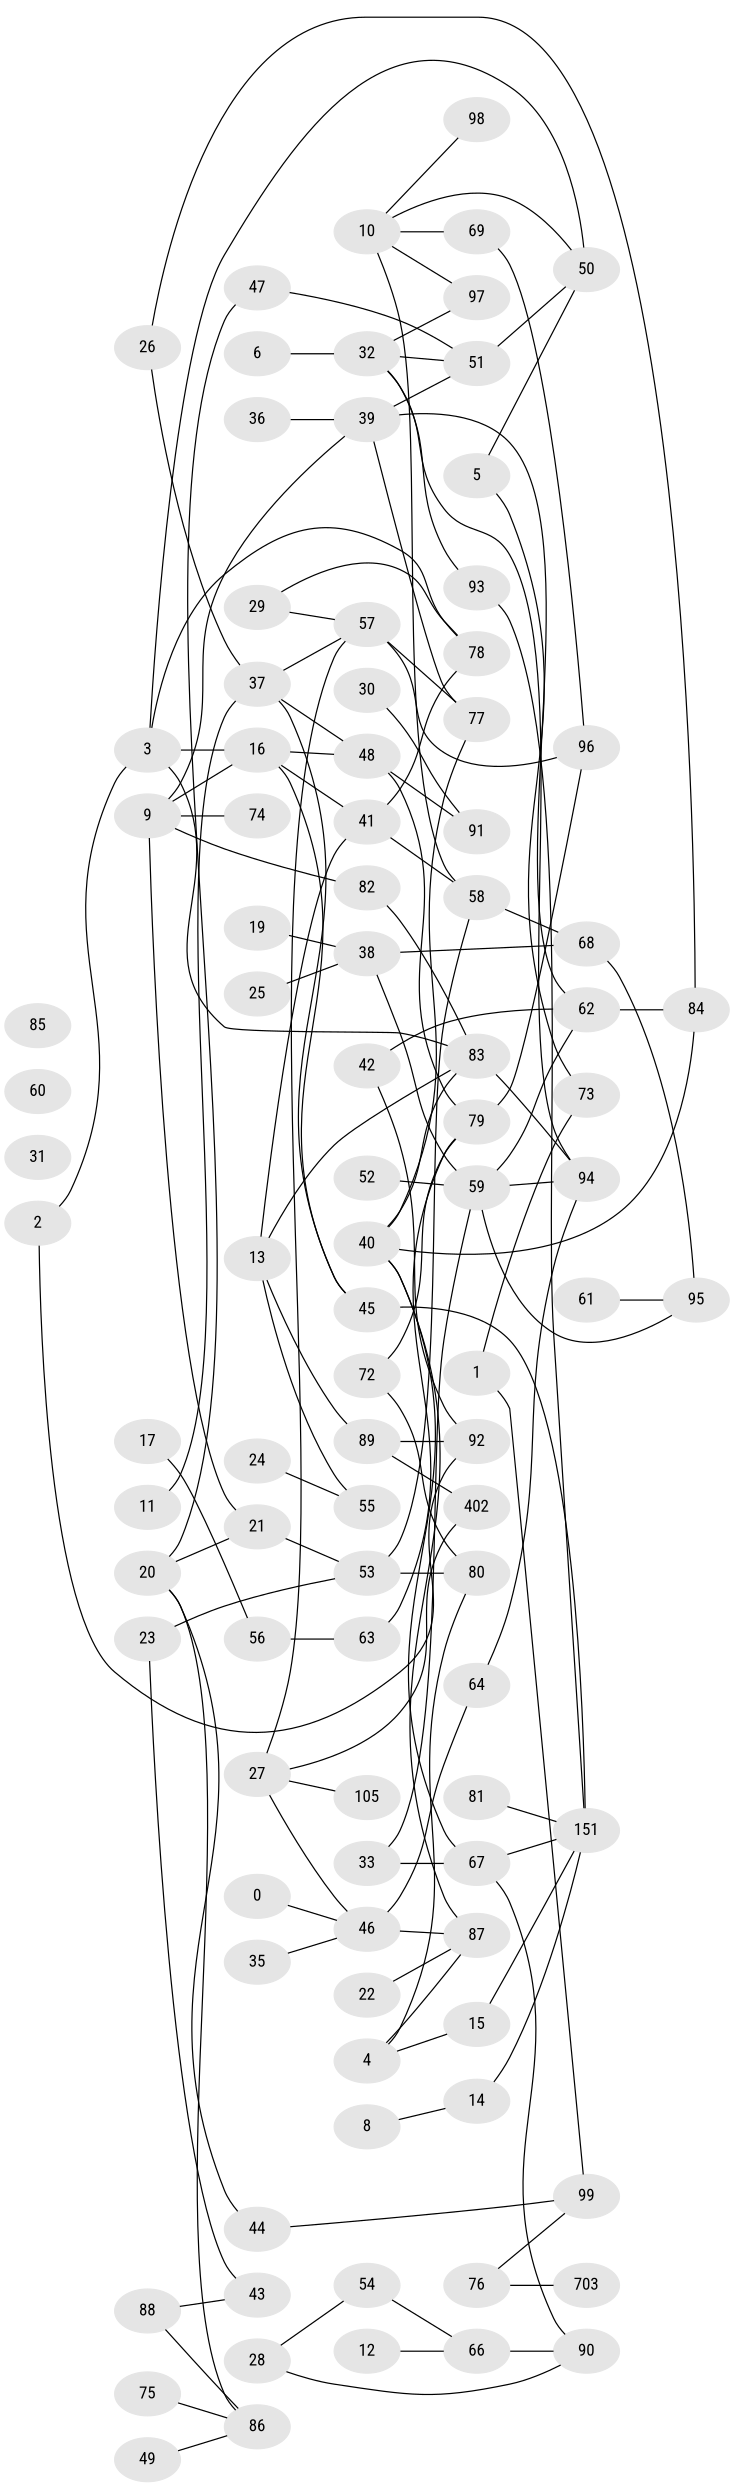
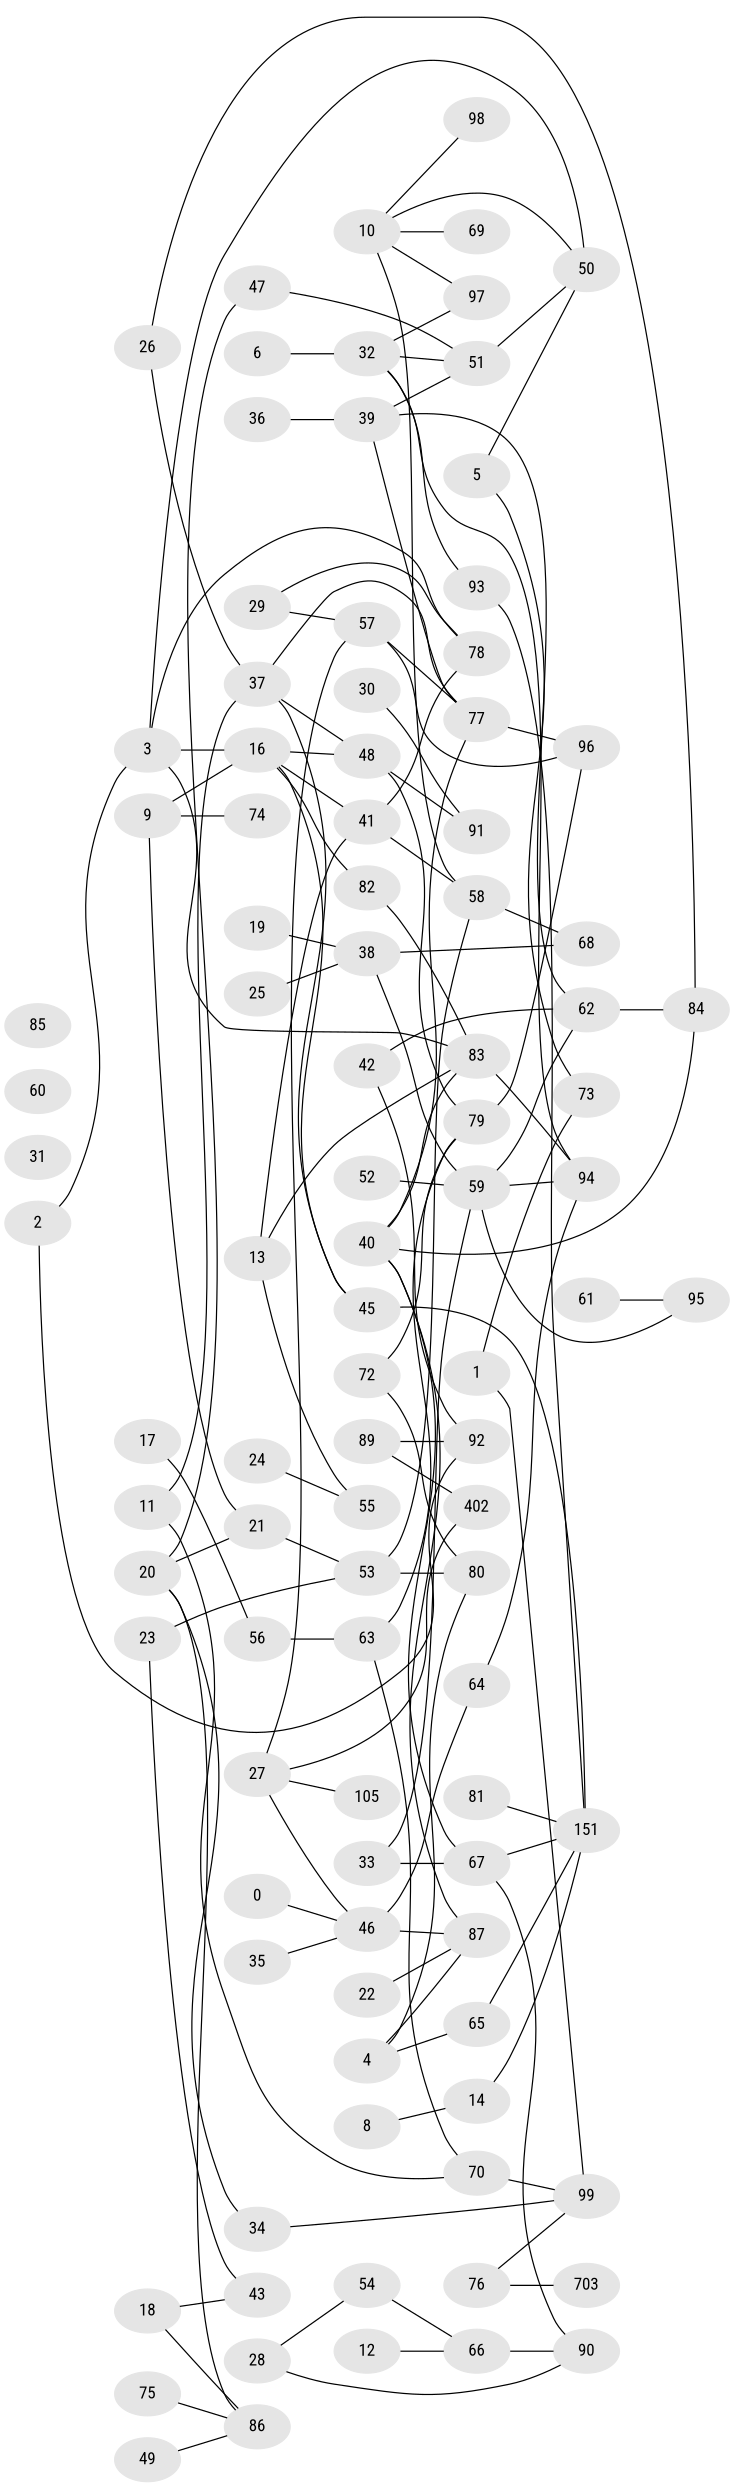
(558, 483) -> (528, 733)
(206, 628) -> none
(312, 654) -> (383, 583)
(254, 859) -> (312, 819)
(669, 1114) -> none
(308, 1366) -> none
(477, 2024) -> (477, 2024)
none -> (477, 2173)
(257, 2229) -> (257, 2229)
(148, 2311) -> (148, 2311)
